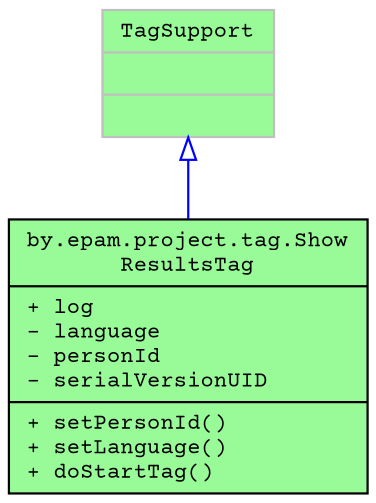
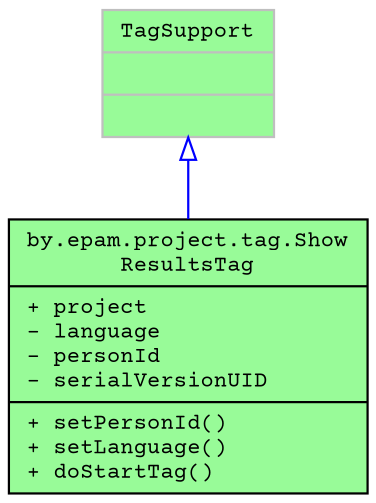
(61, 306) -> (88, 306)
